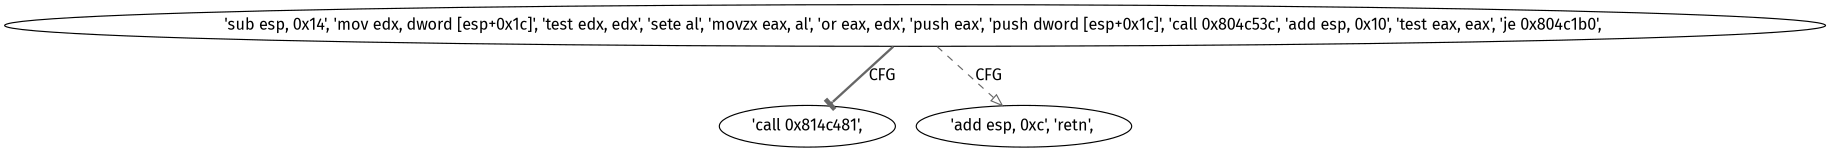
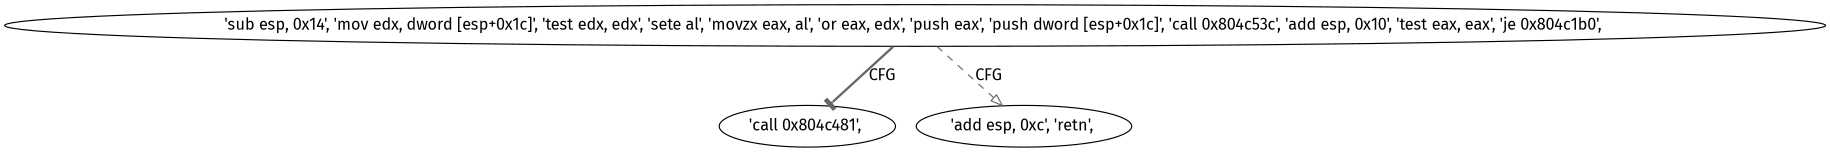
(807, 126) -> (807, 126)
